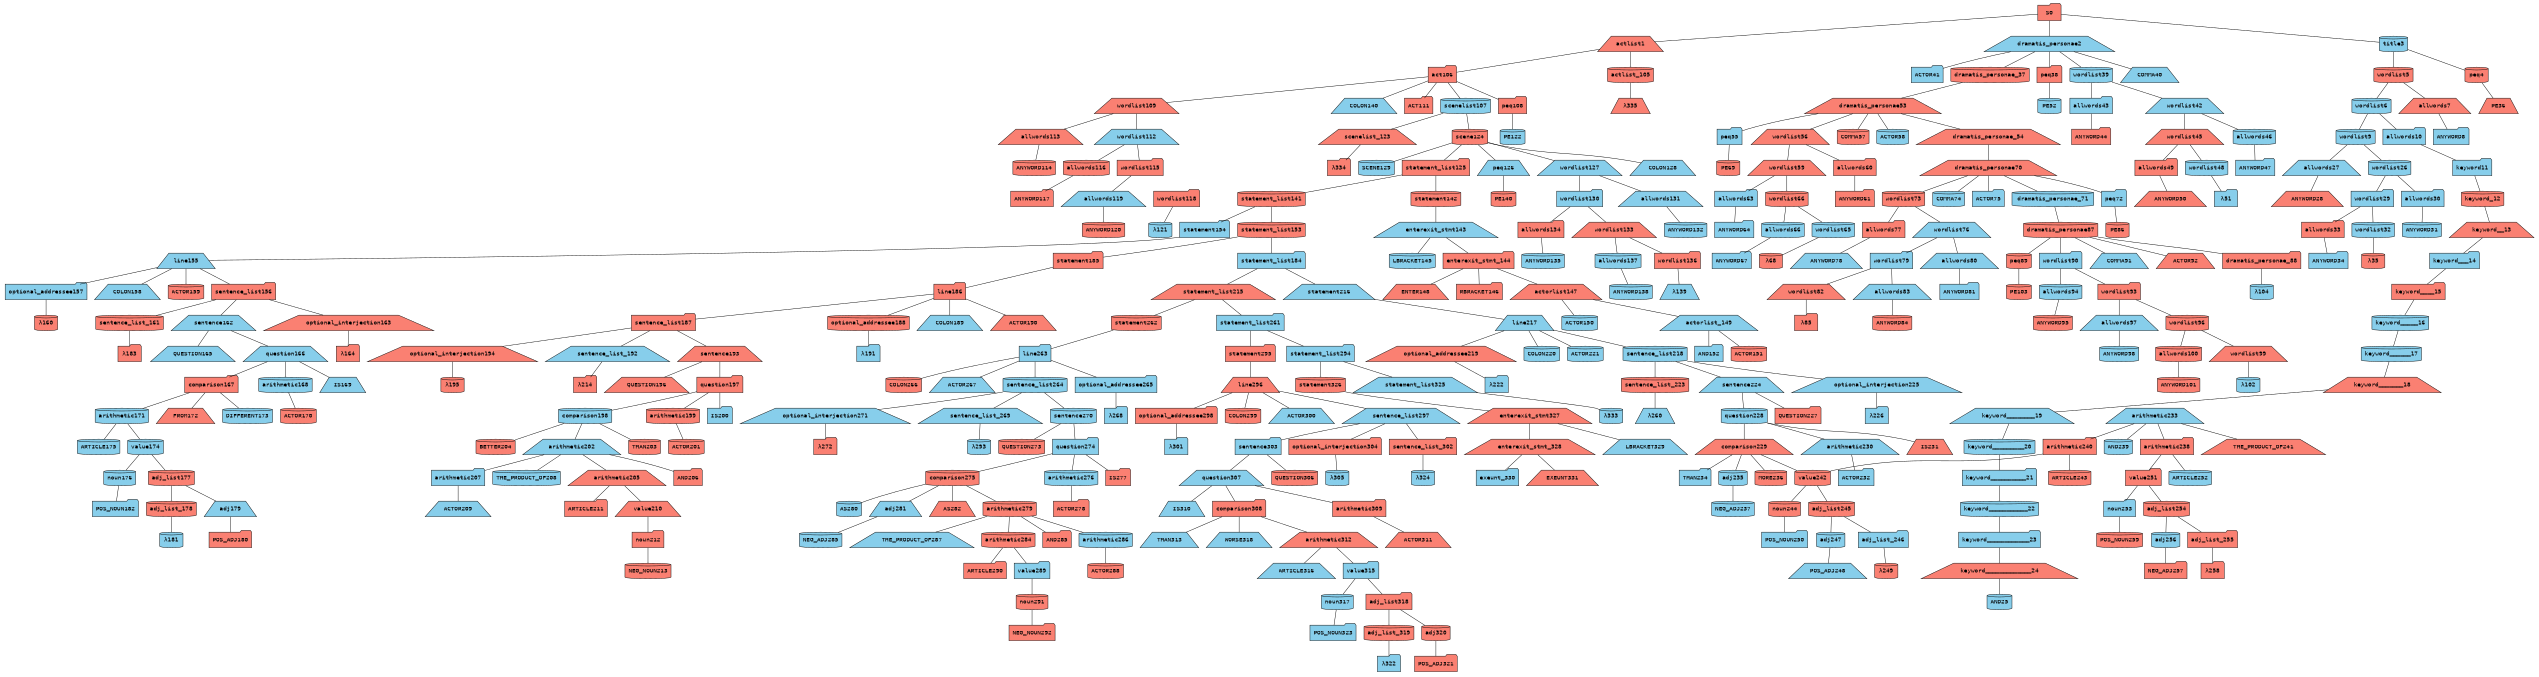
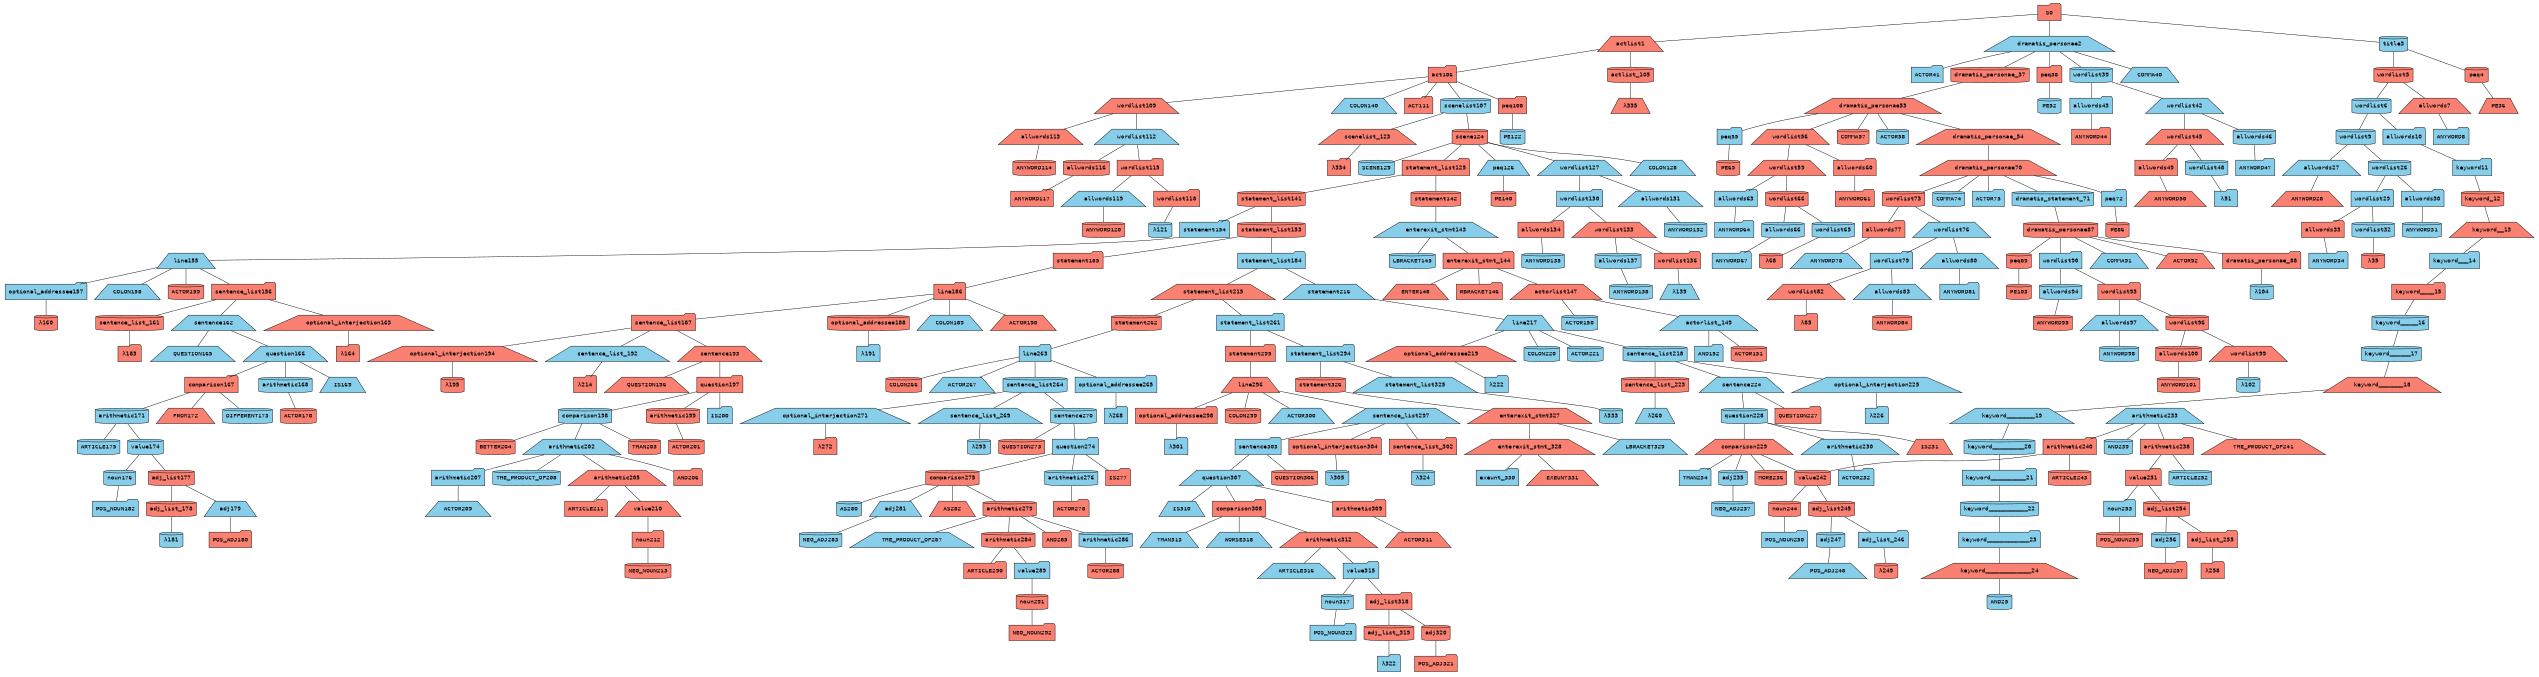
none -> (1158, 183)
(2053, 199) -> (2053, 199)
(821, 540) -> (821, 540)
